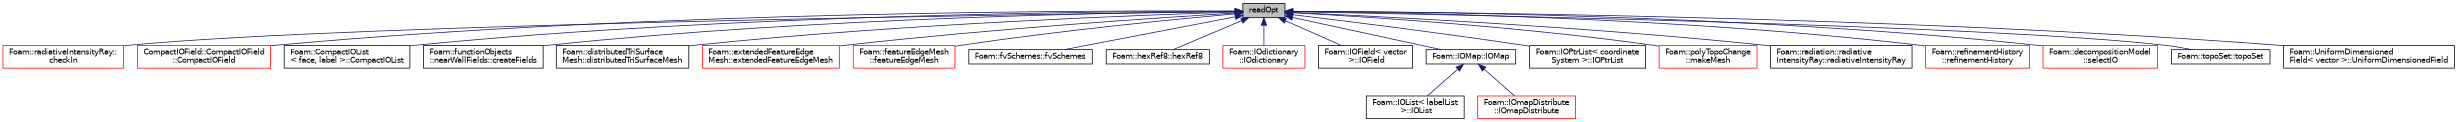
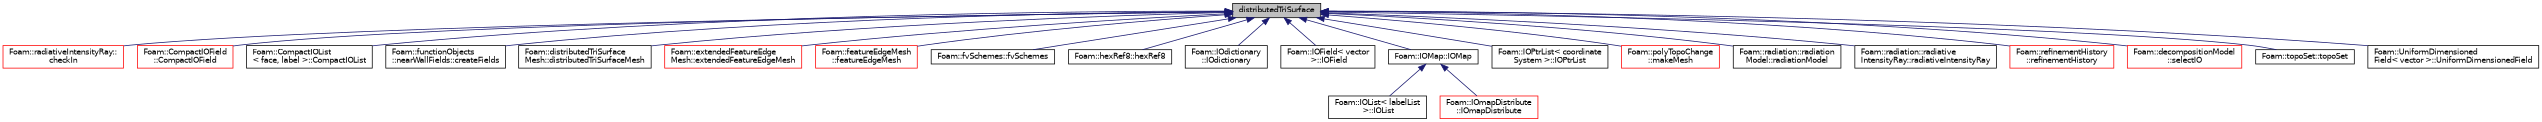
(1264, 11) -> (1277, 11)
(204, 57) -> (185, 57)
(1264, 57) -> (1226, 57)
none -> (1787, 57)
